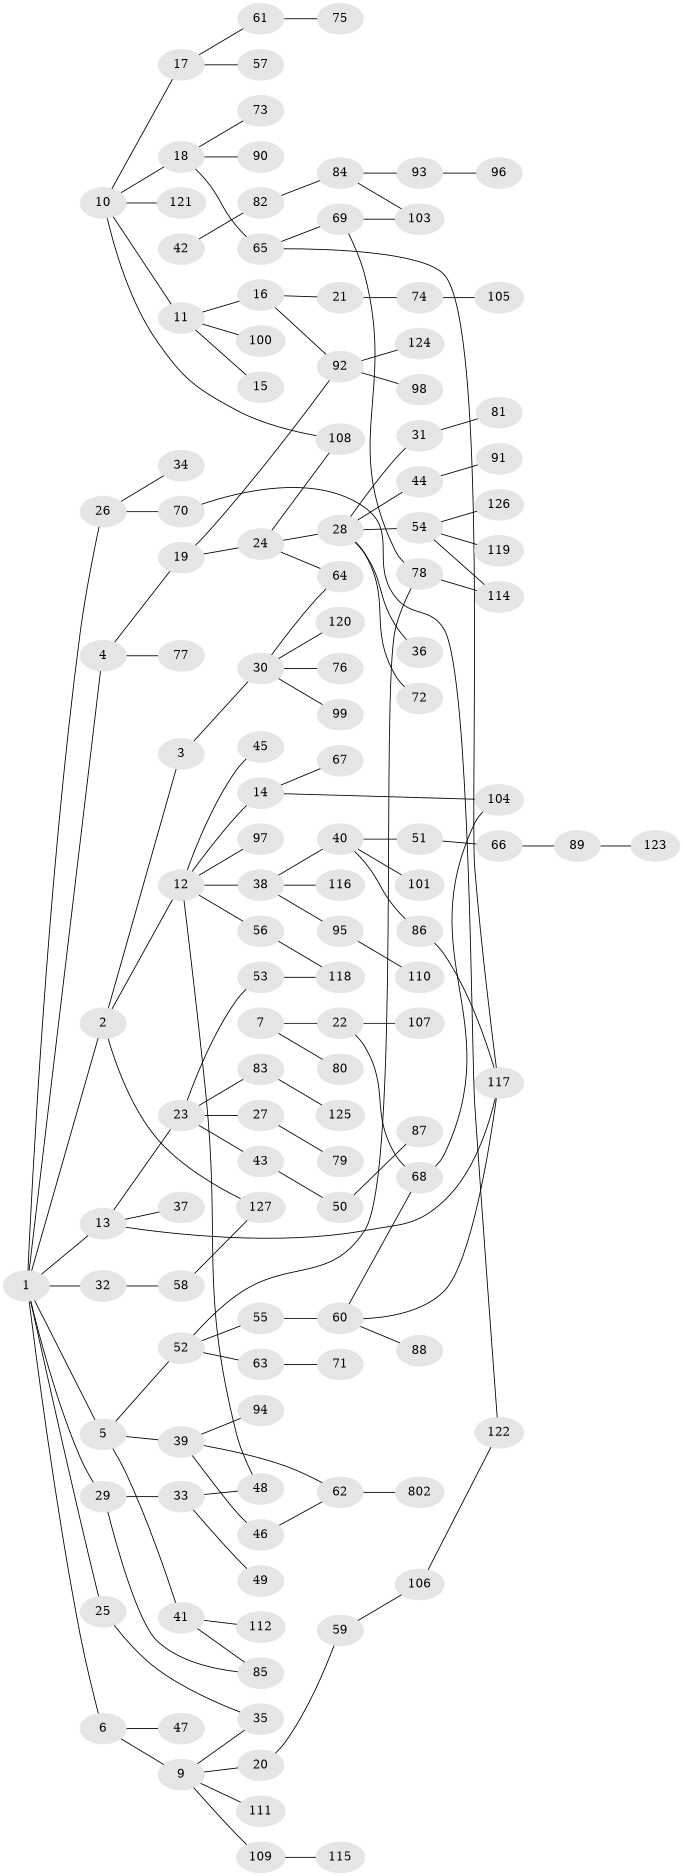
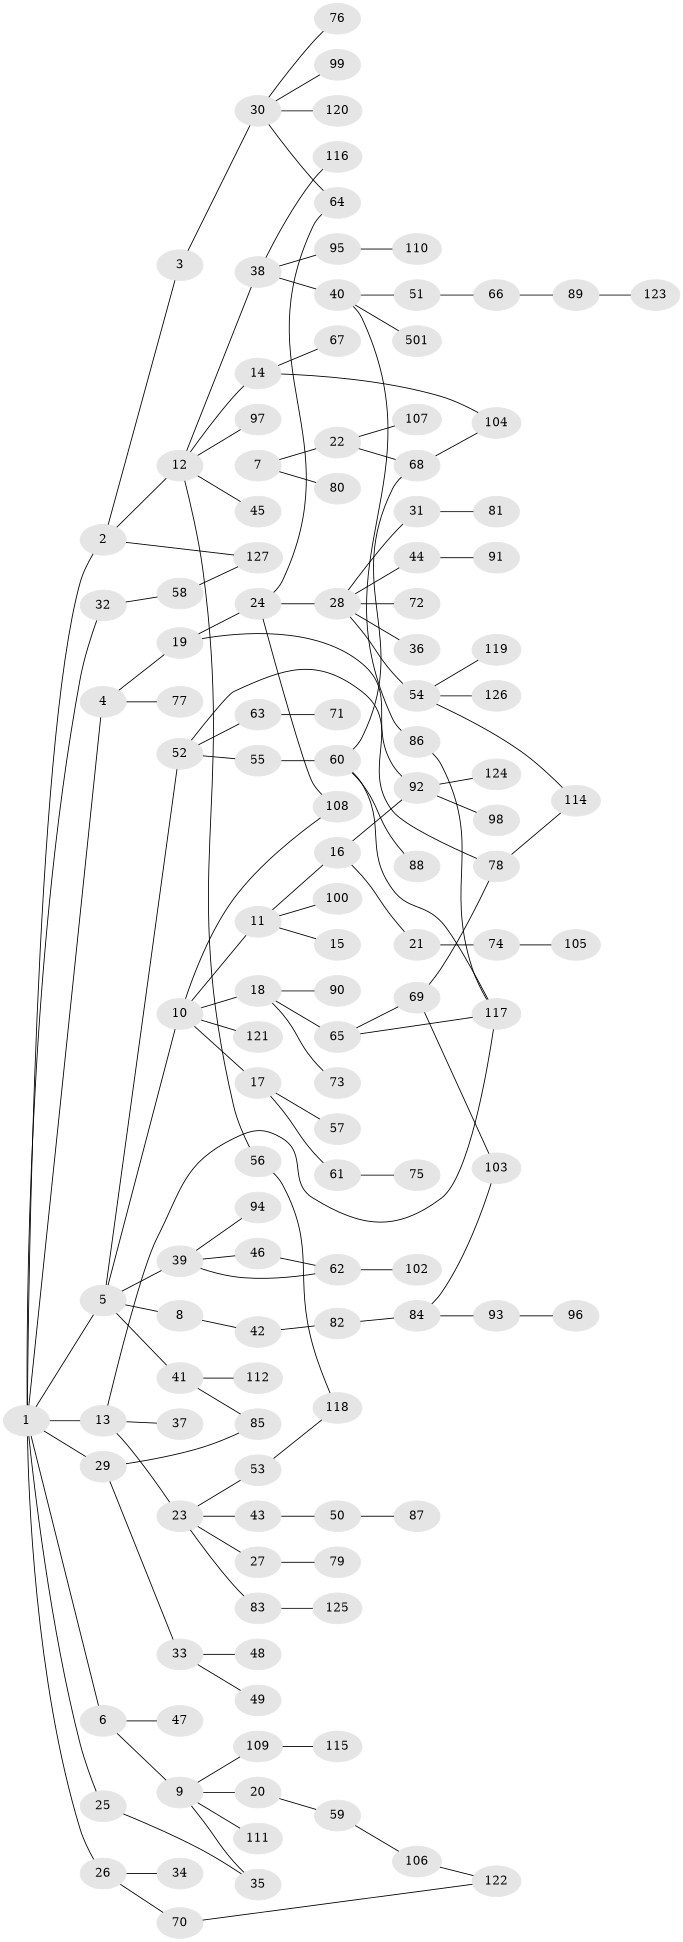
(420, 885) -> (417, 341)
none -> (142, 1157)
(212, 1189) -> none
none -> (180, 1316)
(420, 1492) -> (417, 1270)
